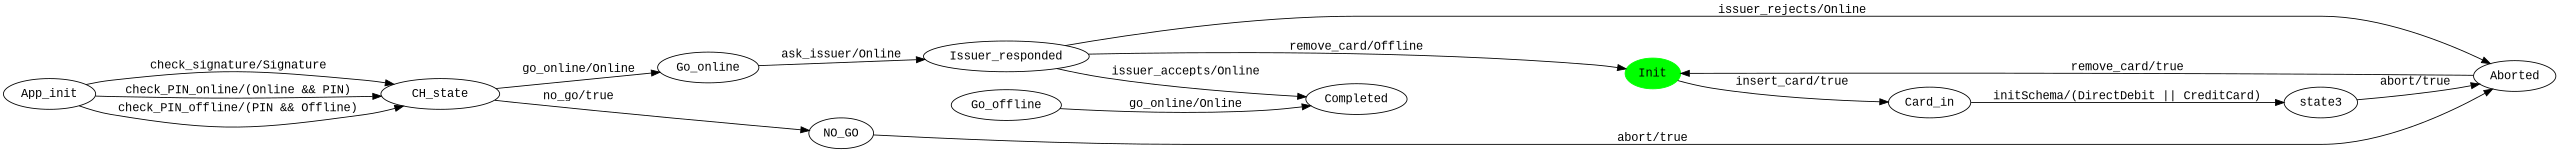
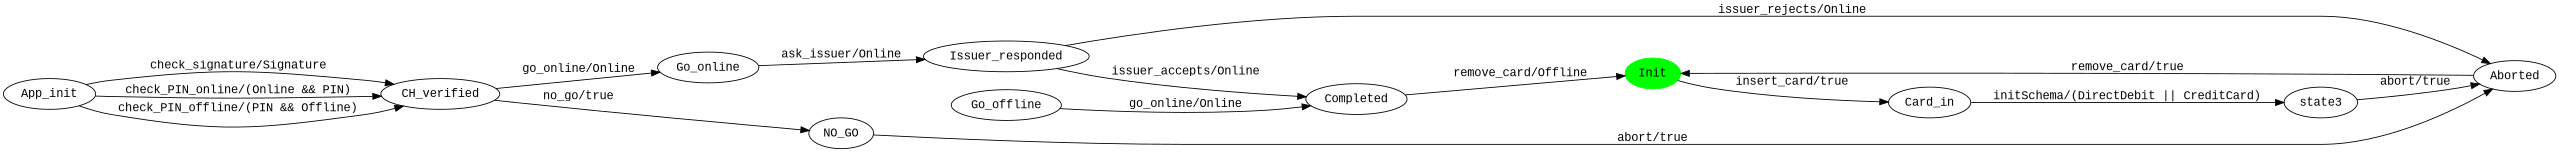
(1353, 54) -> (1511, 86)
(440, 94) -> (440, 94)
